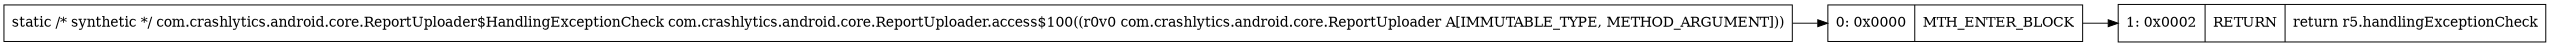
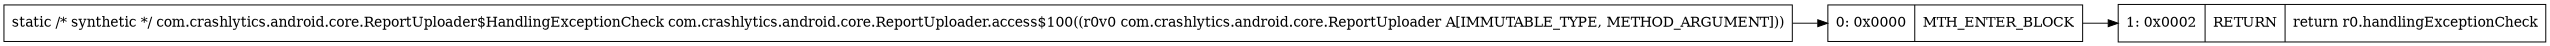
(2415, 23) -> (2415, 23)
